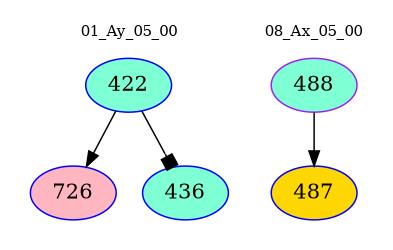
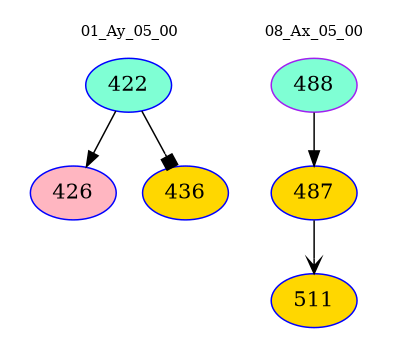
(73, 193) -> (73, 193)
(185, 193) -> (185, 193)
none -> (314, 301)
